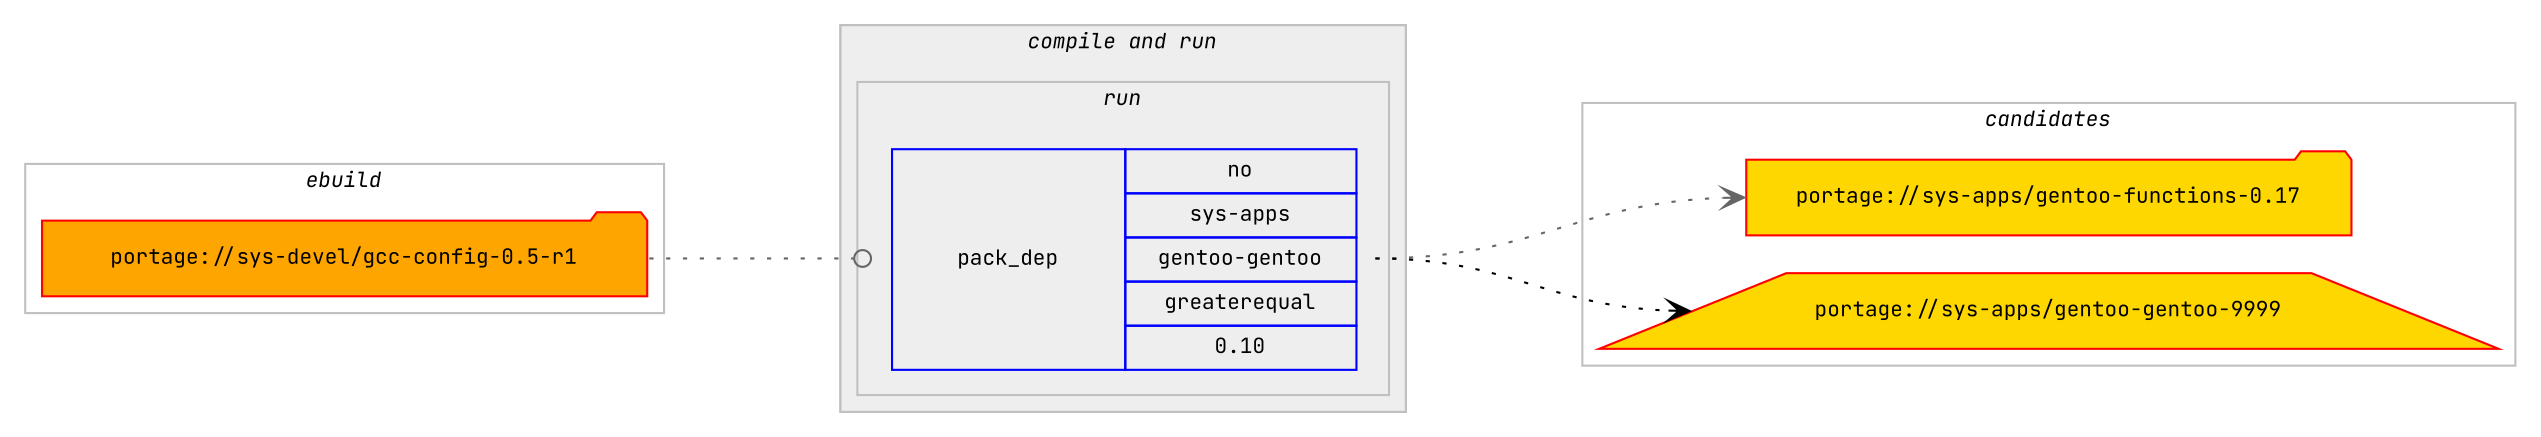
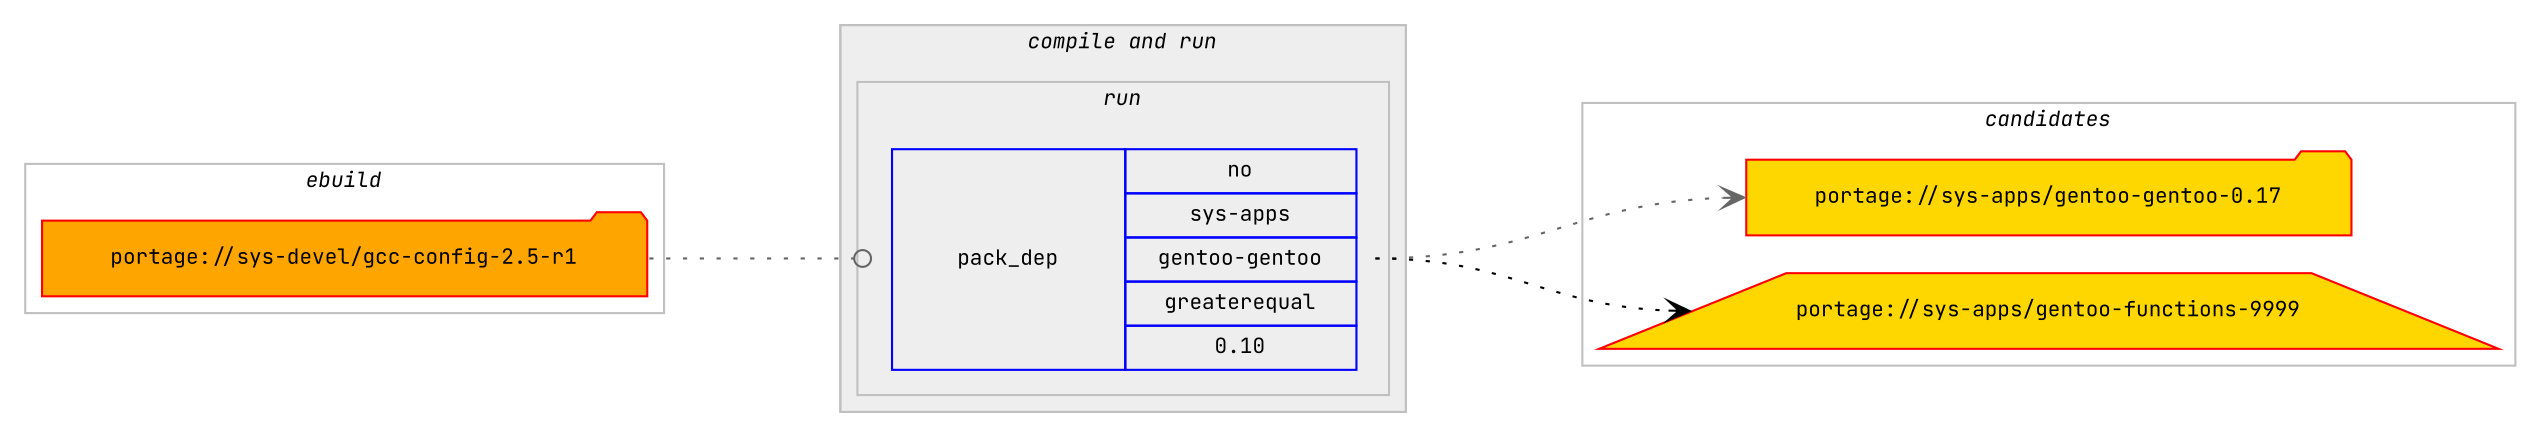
(2049, 198) -> (2049, 198)
(345, 258) -> (345, 258)
(2049, 311) -> (2049, 311)
